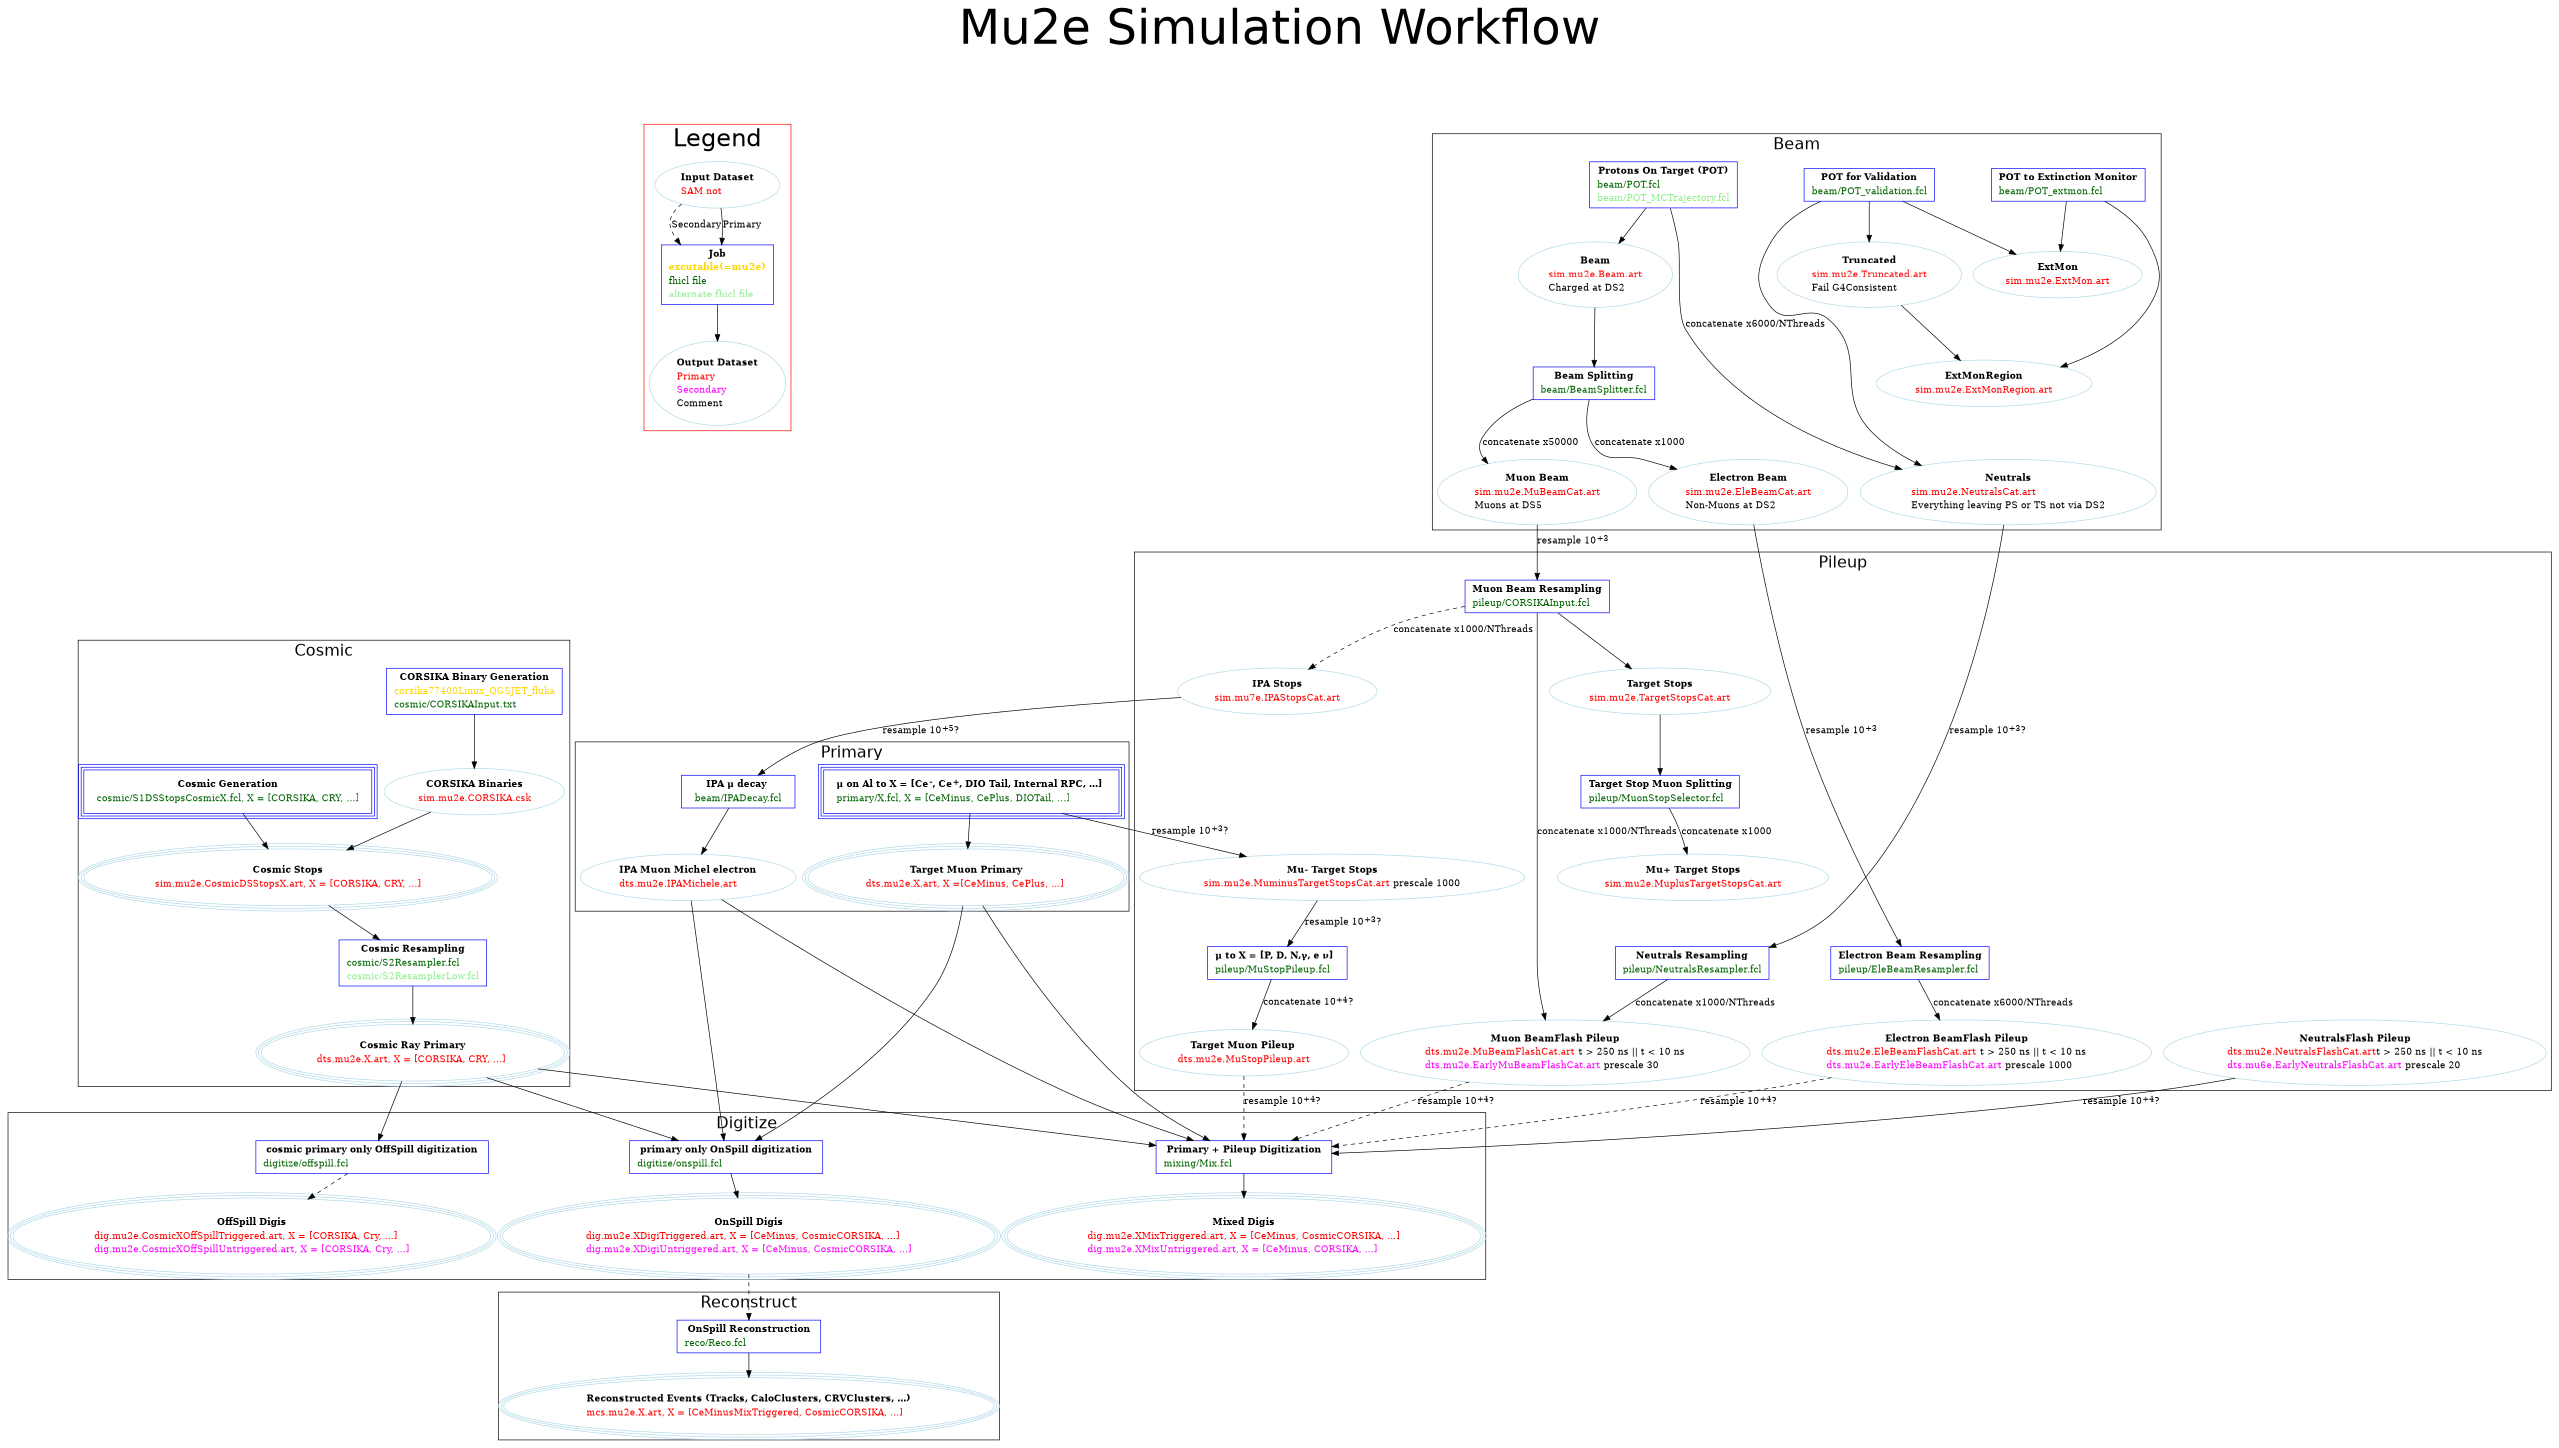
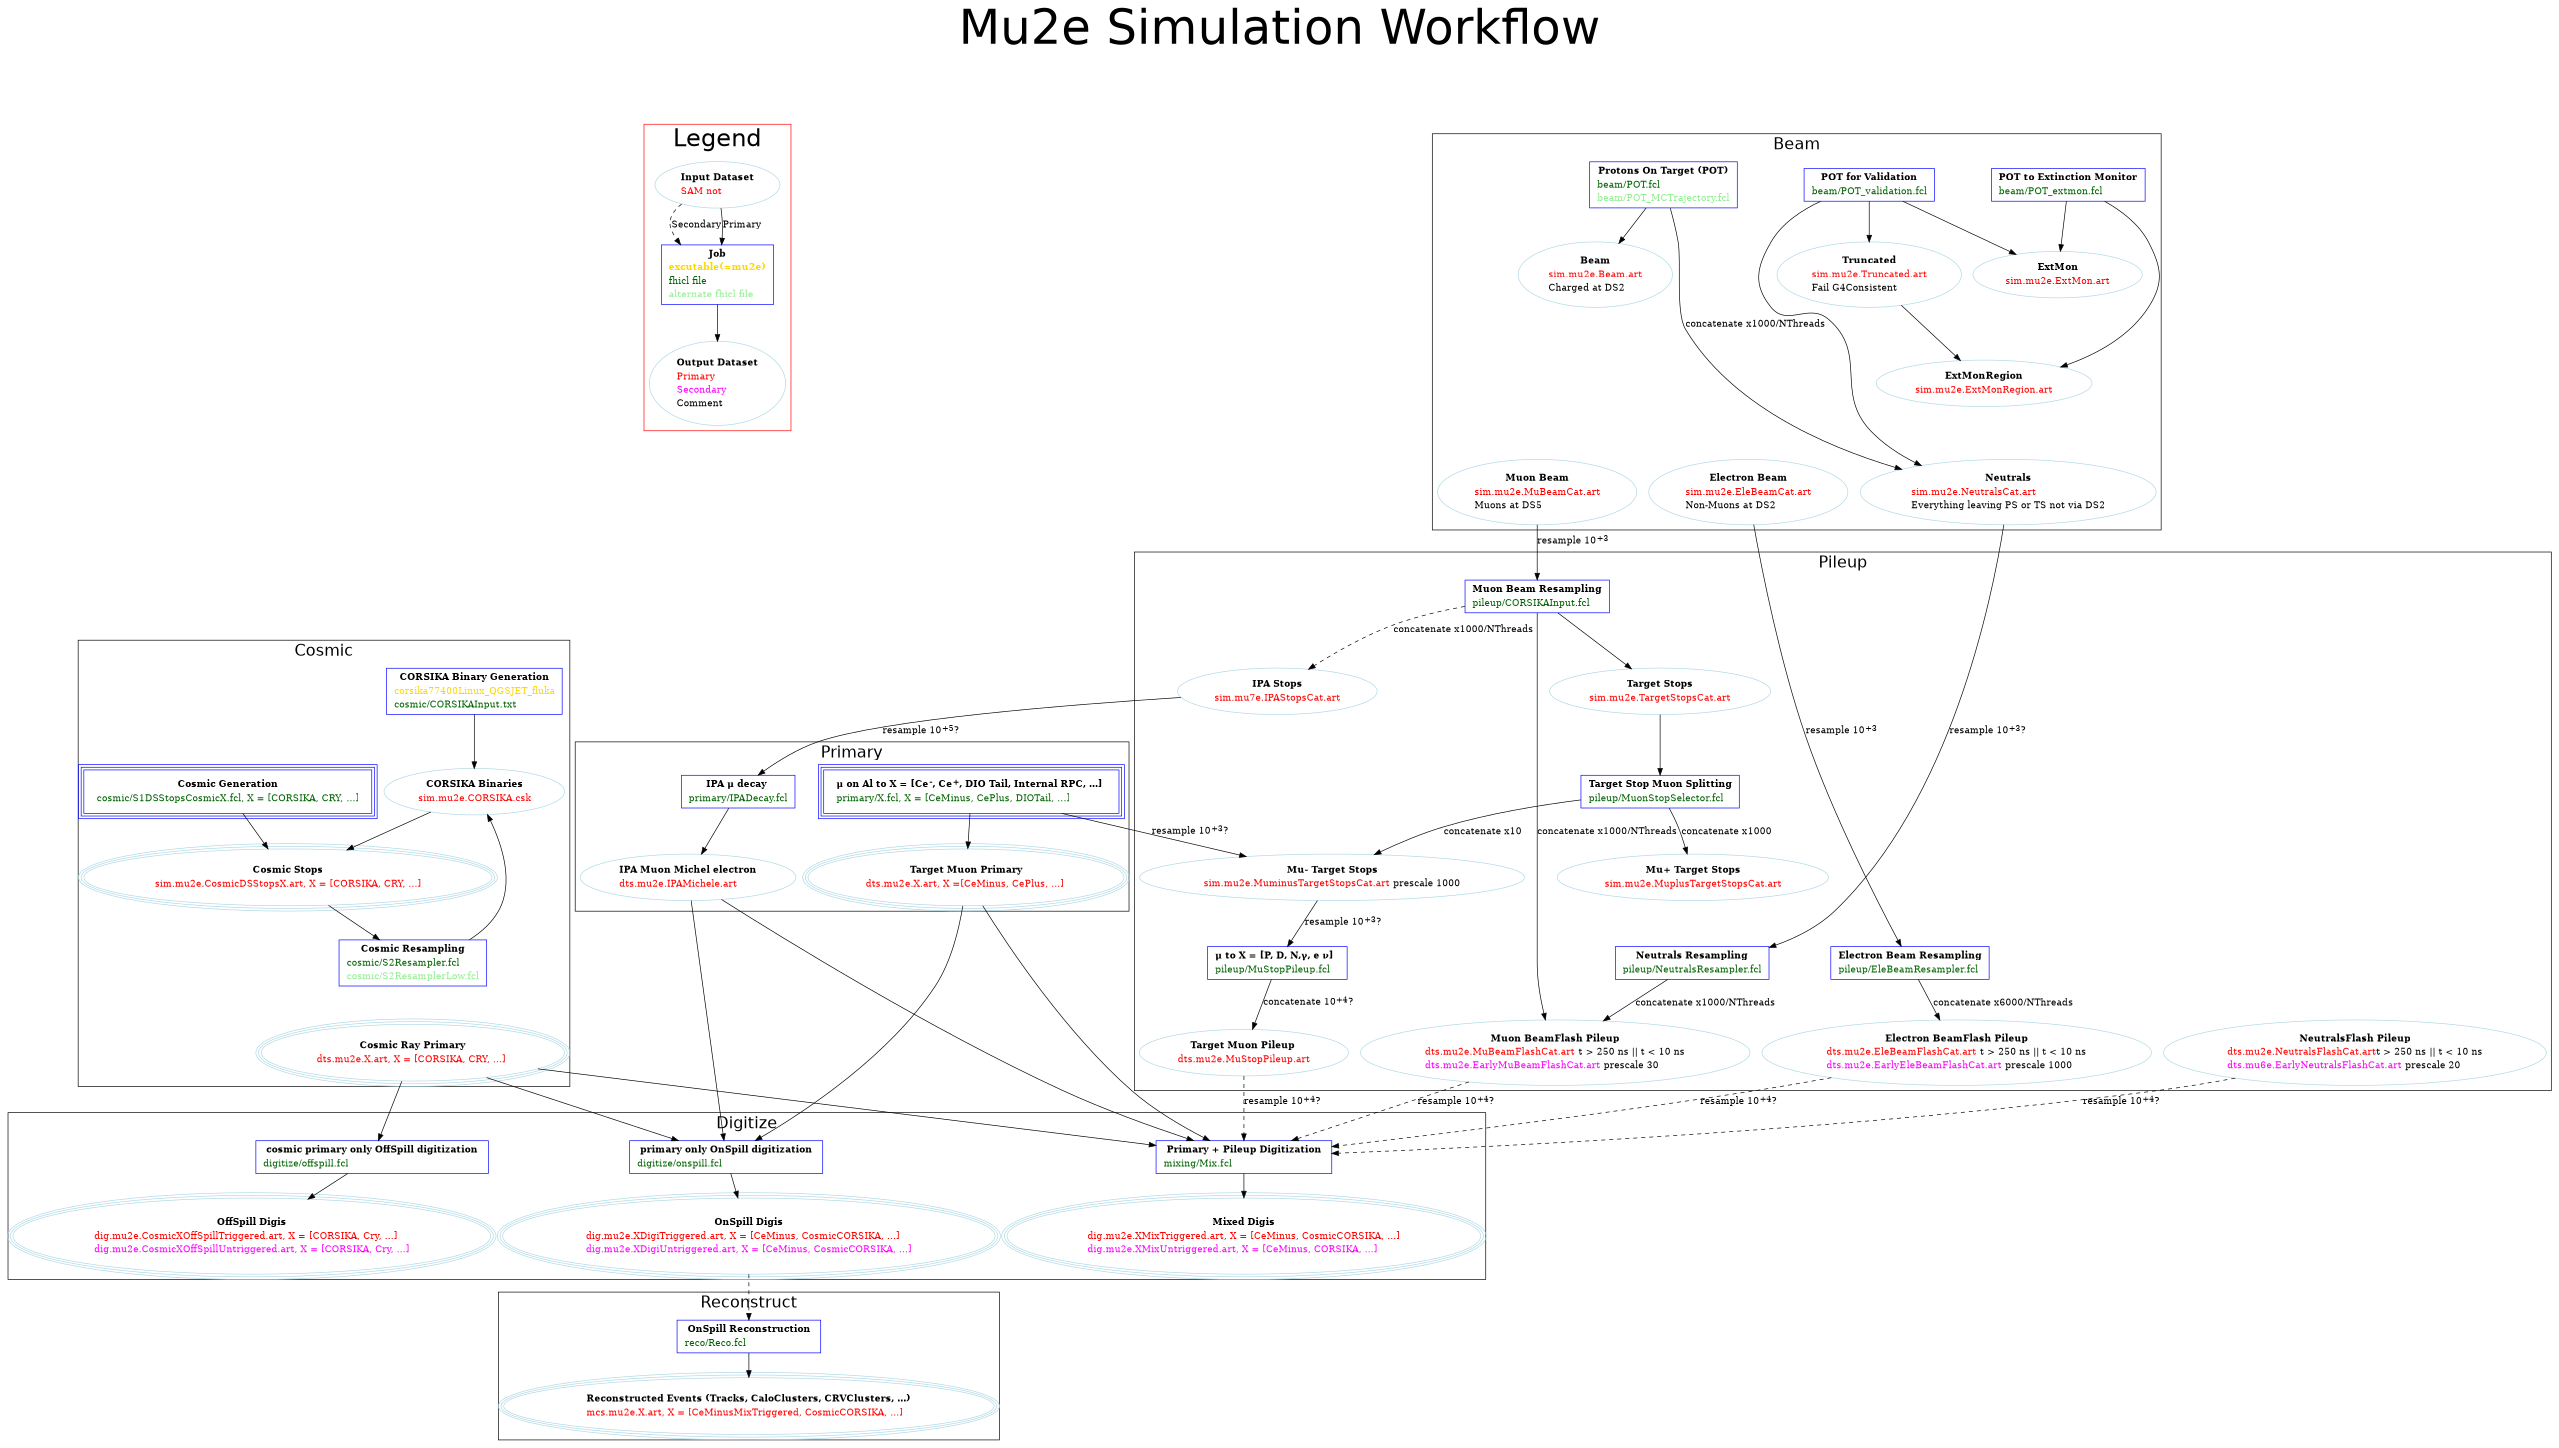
(1756, 324) -> (1756, 324)
(1594, 383) -> none
(738, 798) -> (738, 798)
none -> (1478, 818)
(413, 1002) -> (506, 886)
(1788, 1127) -> (1788, 1127)
(331, 1184) -> (331, 1184)
